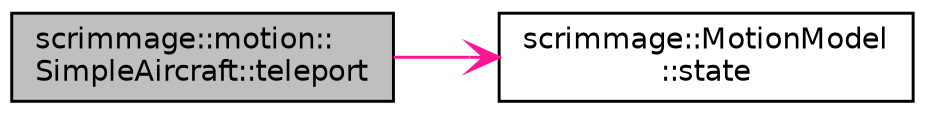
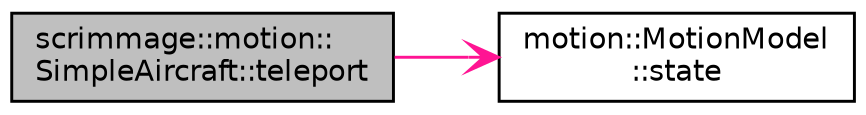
(706, 57) -> (677, 57)
